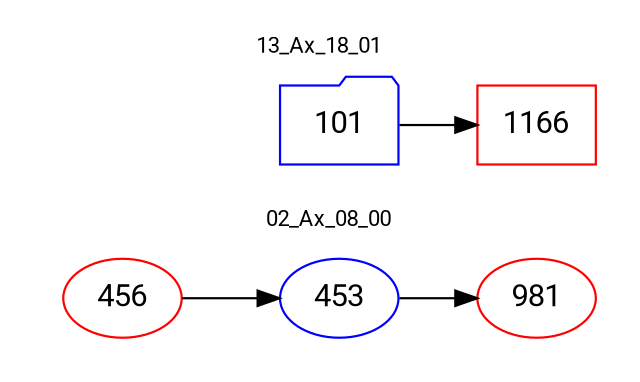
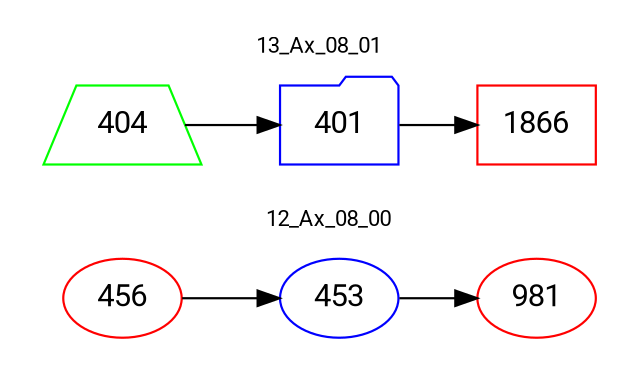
(320, 47) -> (320, 47)
none -> (122, 125)
(339, 125) -> (339, 125)
(537, 125) -> (537, 125)
(330, 220) -> (330, 220)
